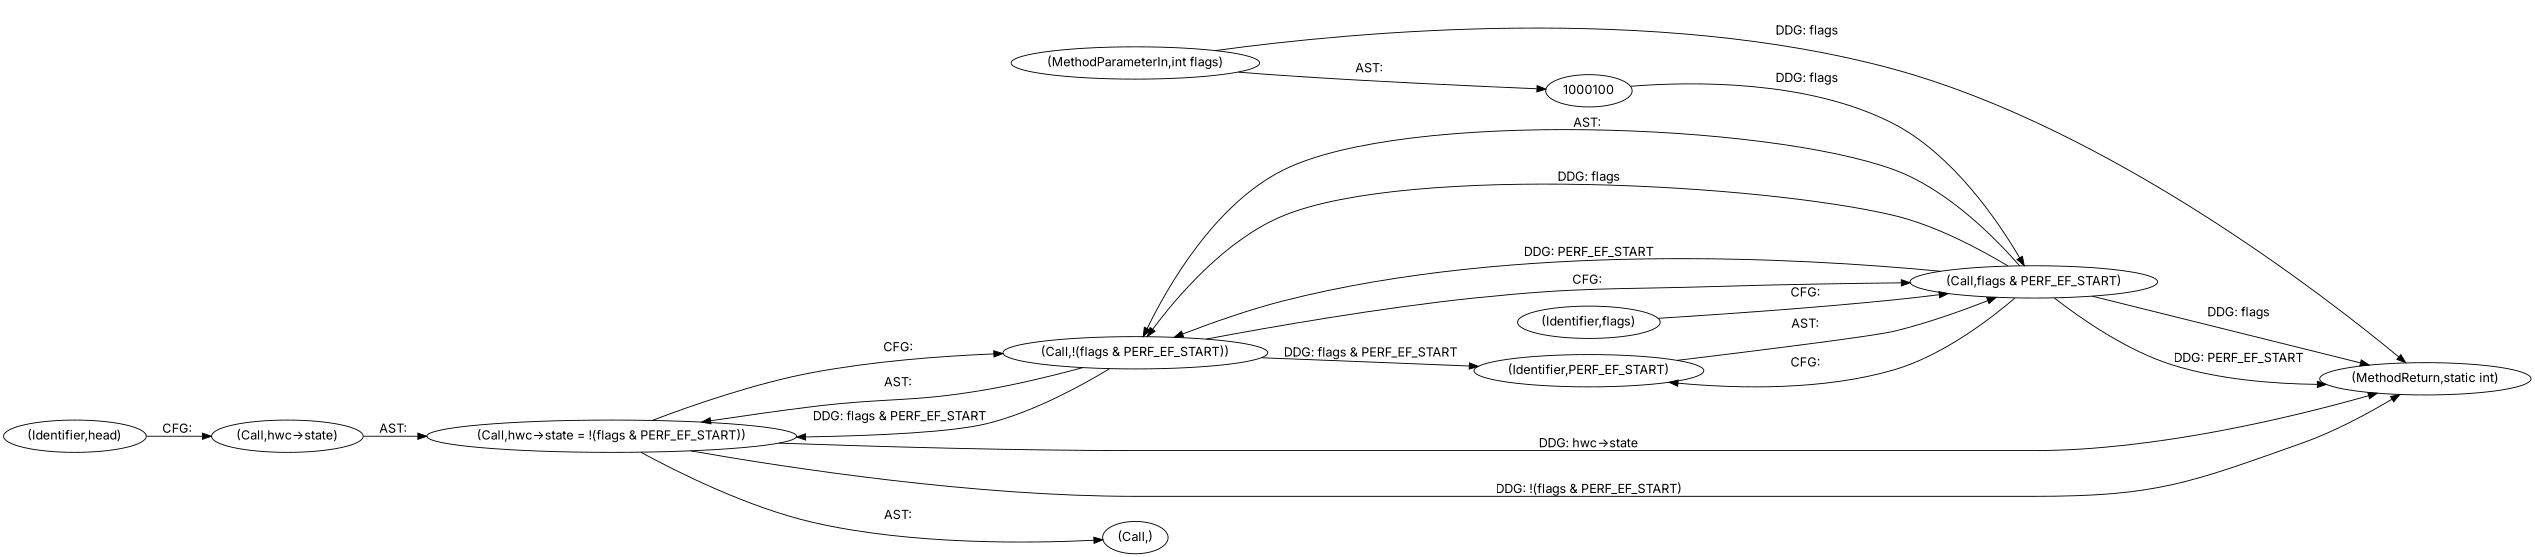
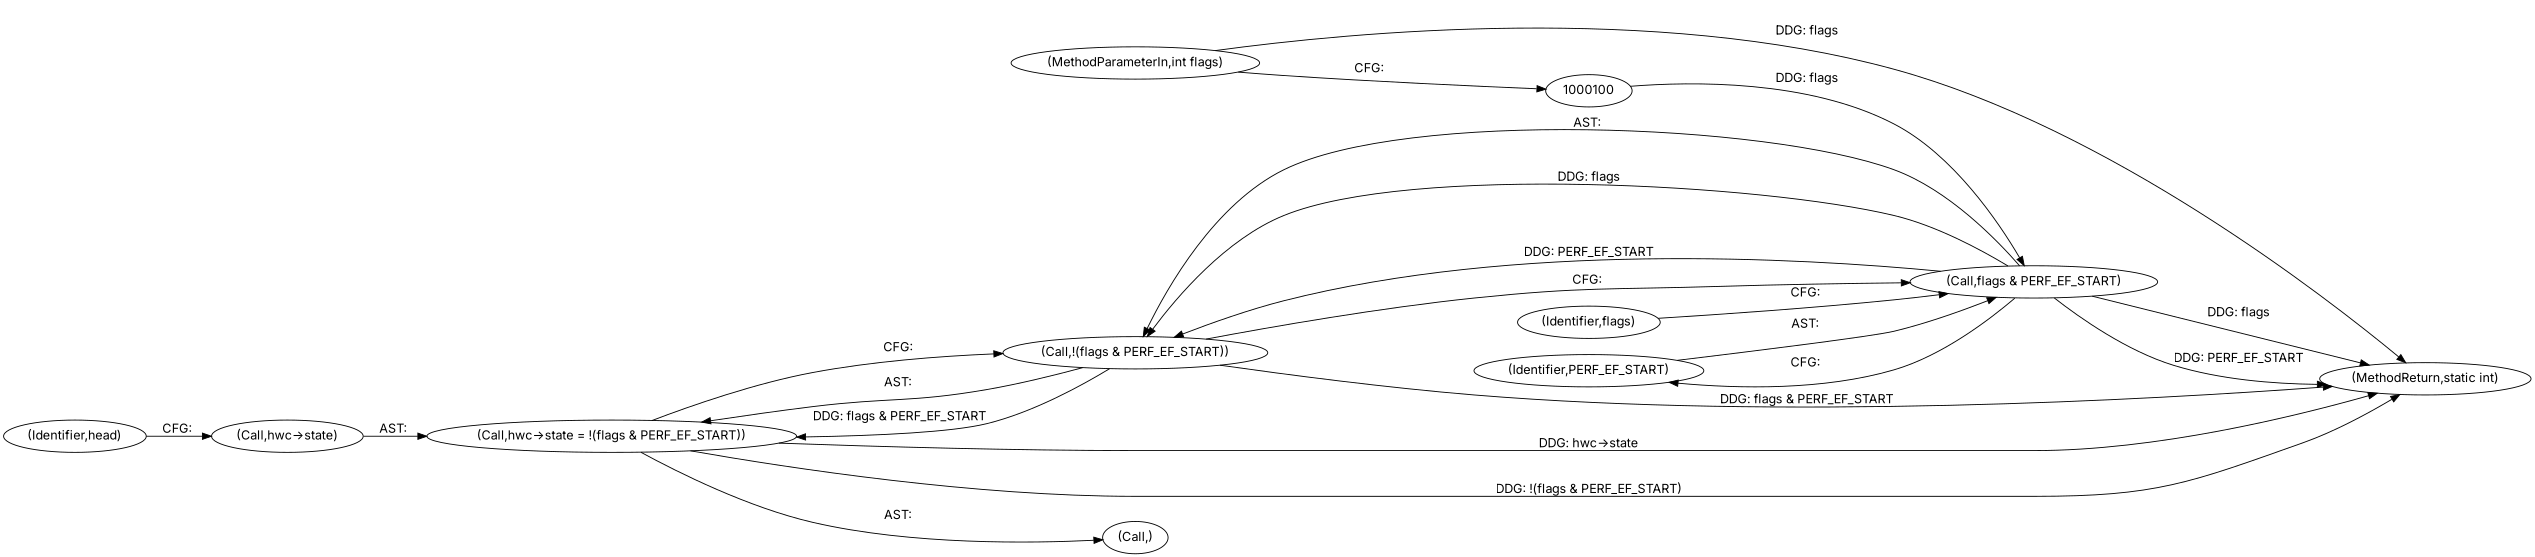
(1371, 69) -> (1371, 69)
(1365, 362) -> (1771, 407)
